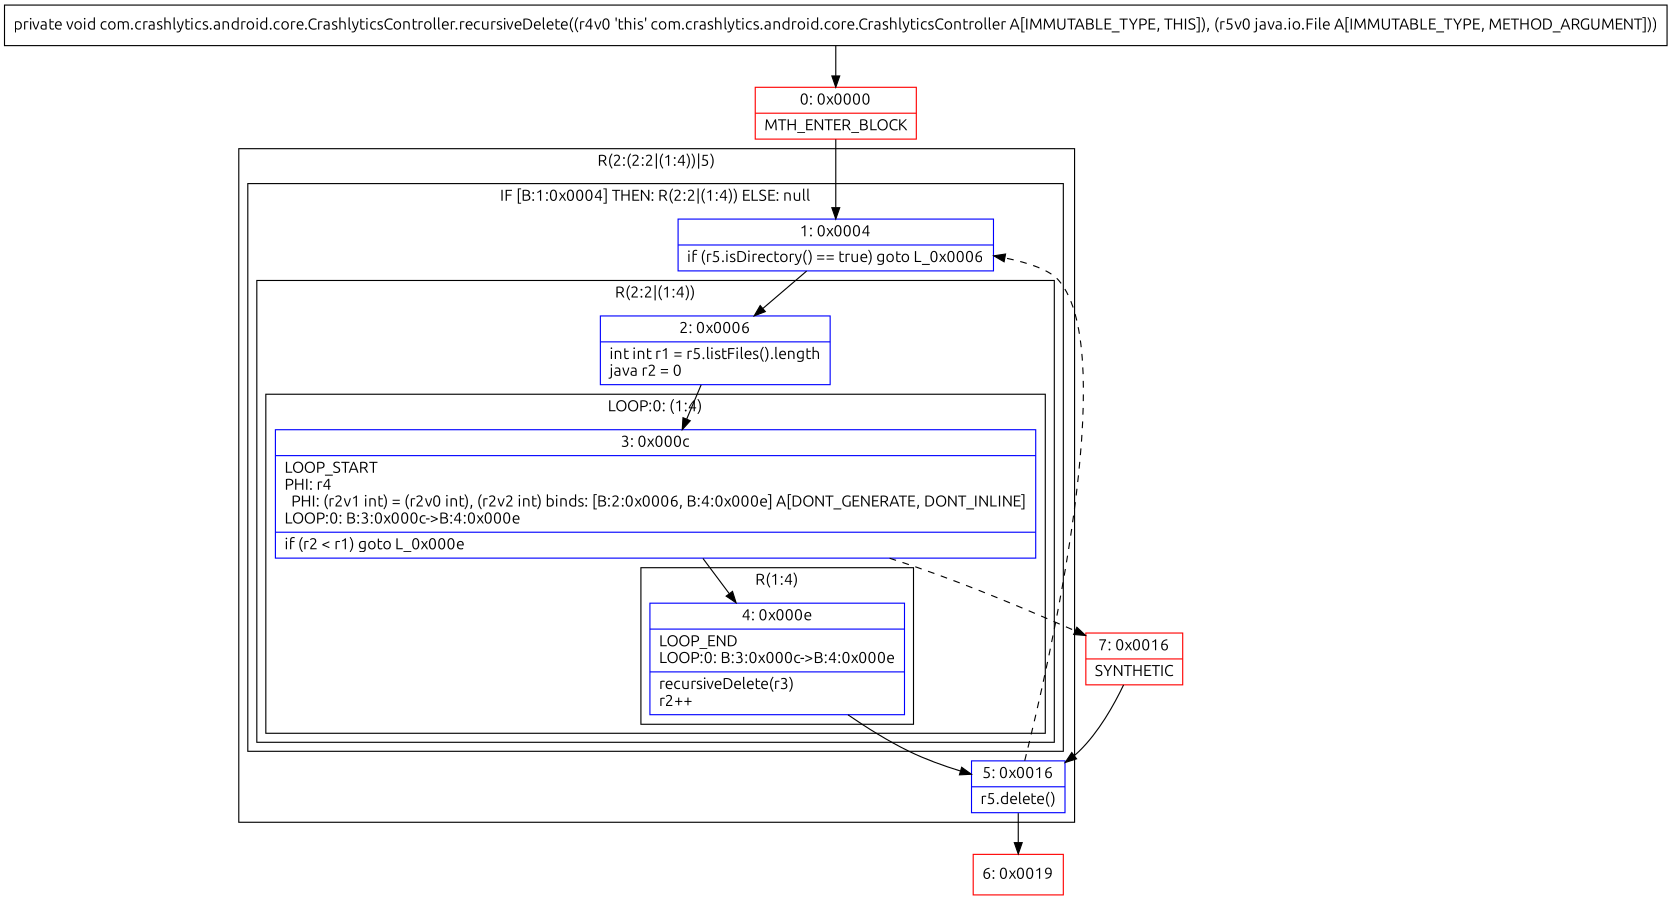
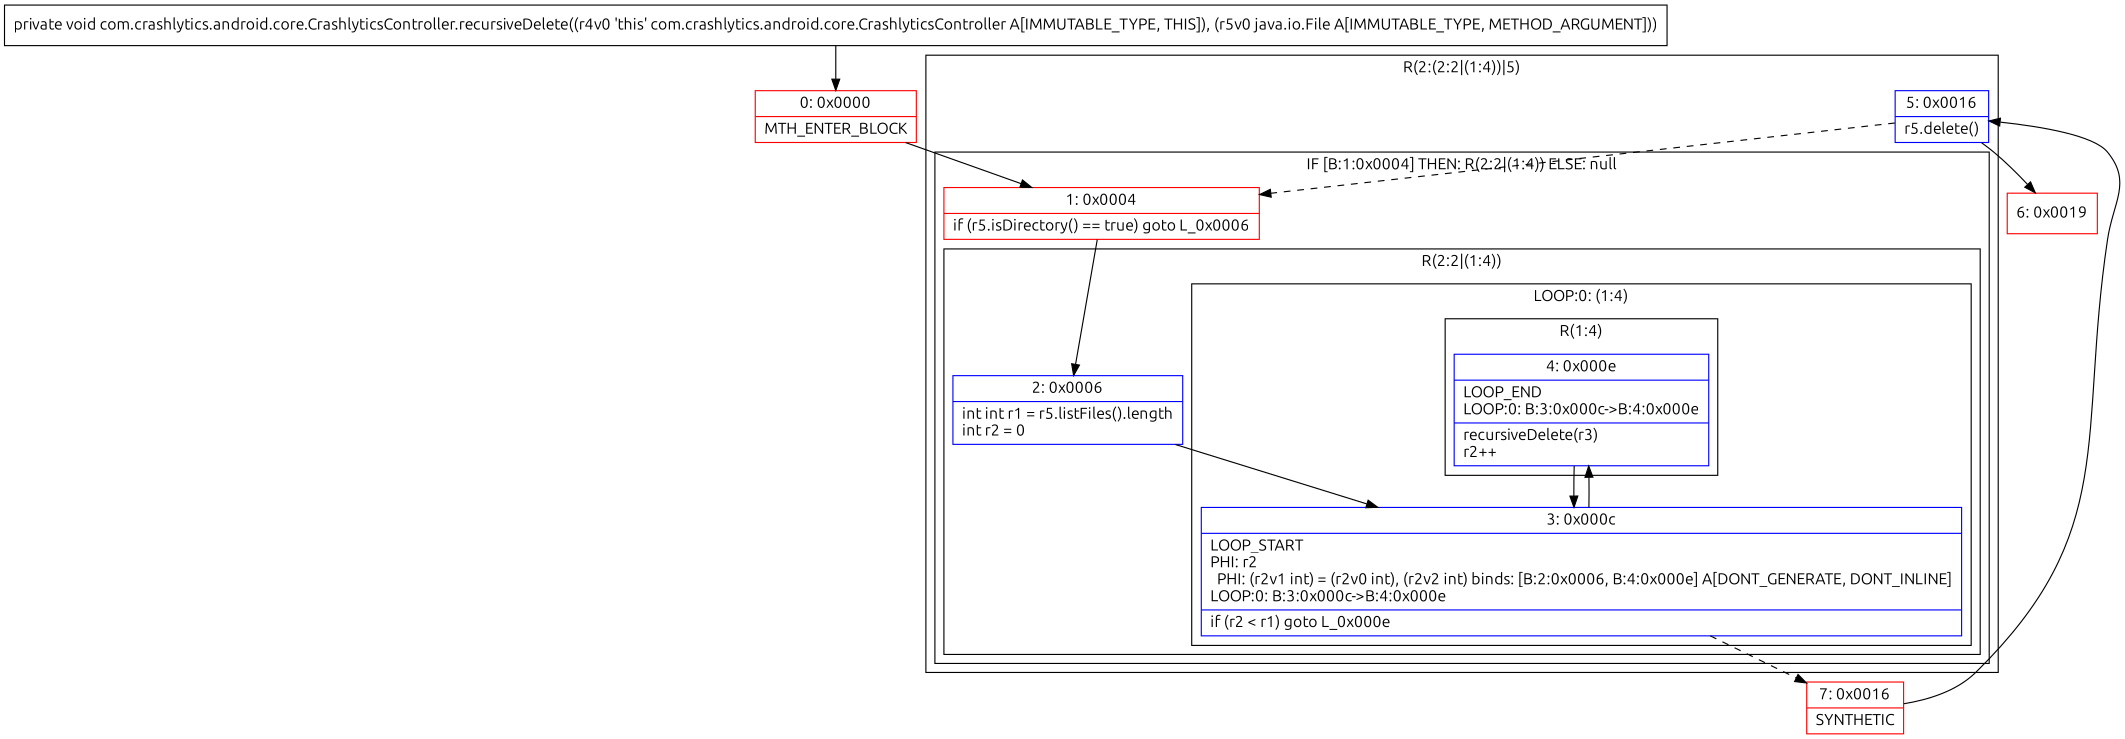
(836, 245) -> (1102, 213)
(646, 371) -> (994, 431)
(310, 485) -> (1236, 563)
(925, 758) -> (1574, 482)
